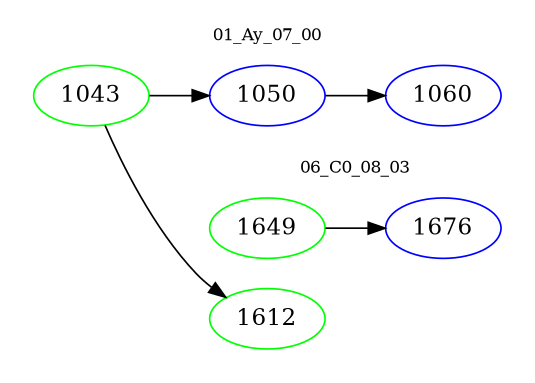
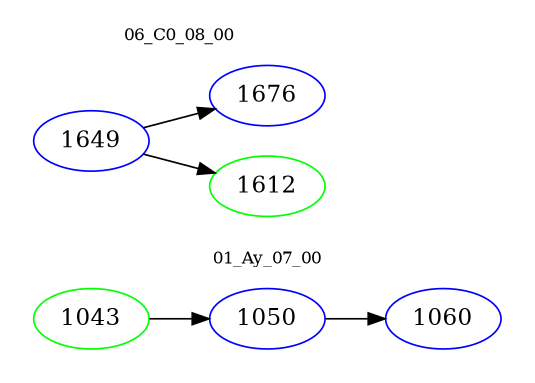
(355, 169) -> (179, 36)
(150, 212) -> (171, 161)
(267, 228) -> (91, 141)
